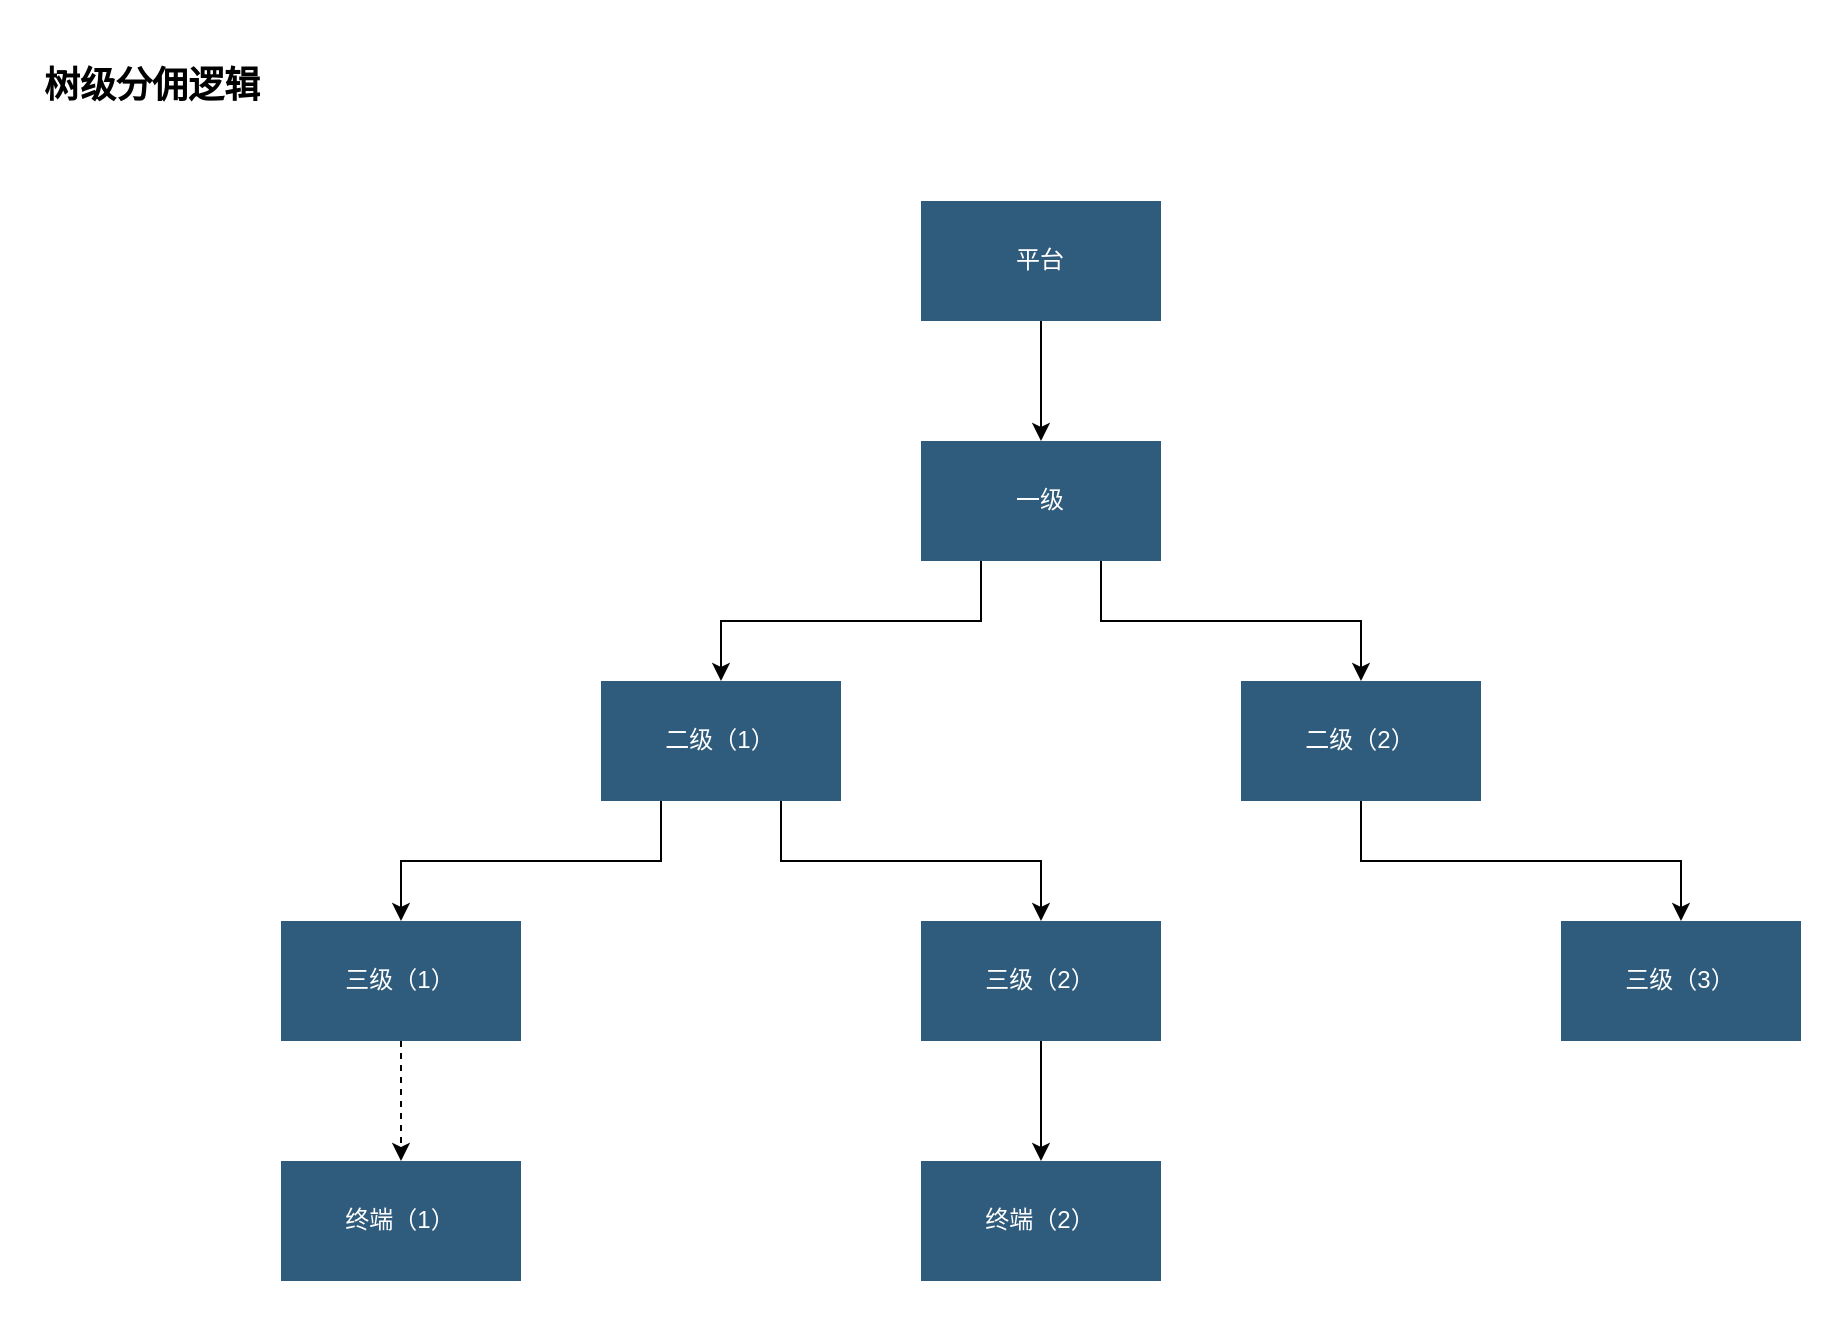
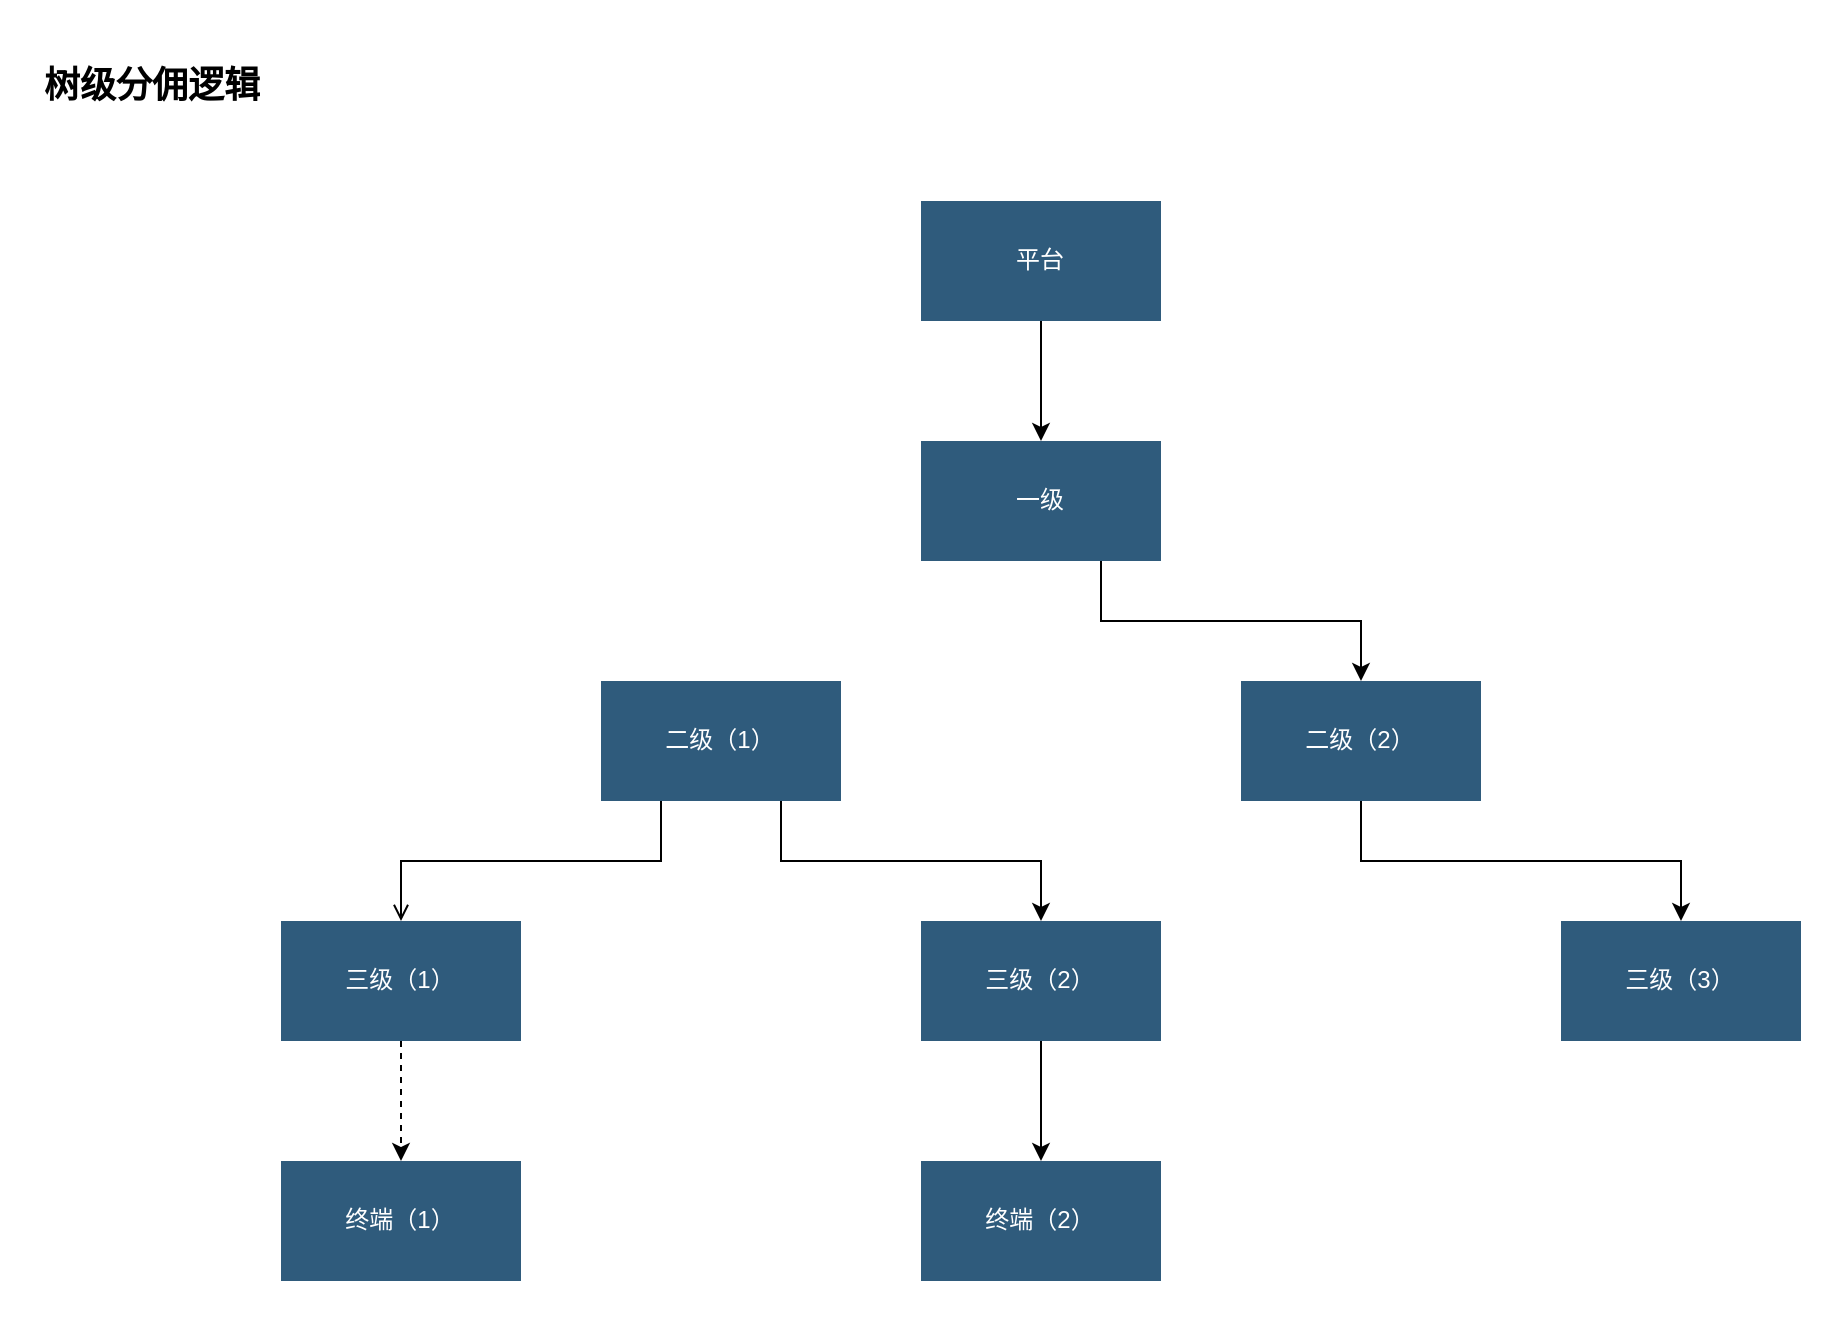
(858, 621) -> none
(401, 906) -> (401, 908)
